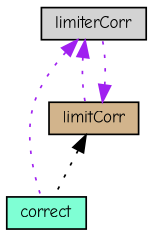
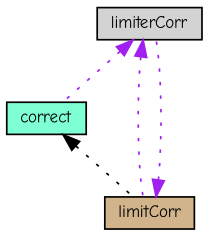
(66, 173) -> (104, 171)
